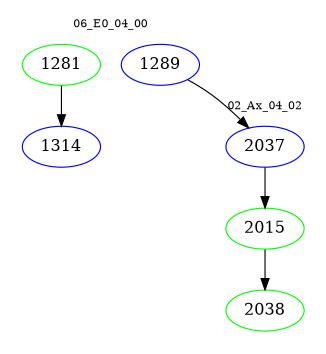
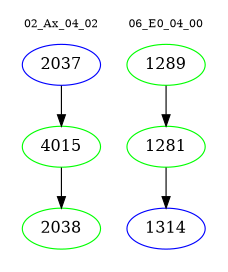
(160, 65) -> (166, 65)
(224, 105) -> (166, 100)
(265, 229) -> (61, 147)
